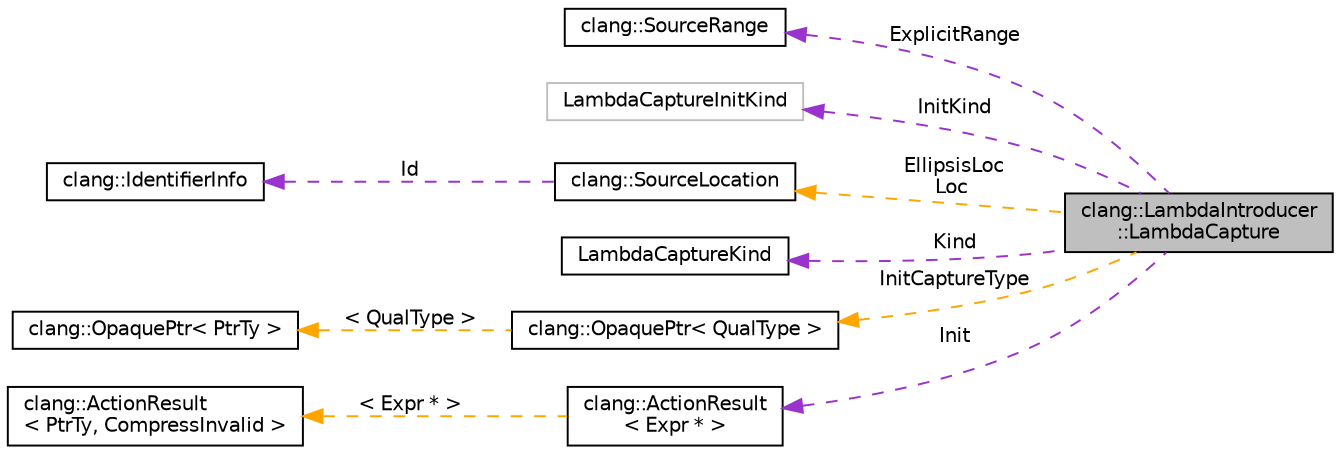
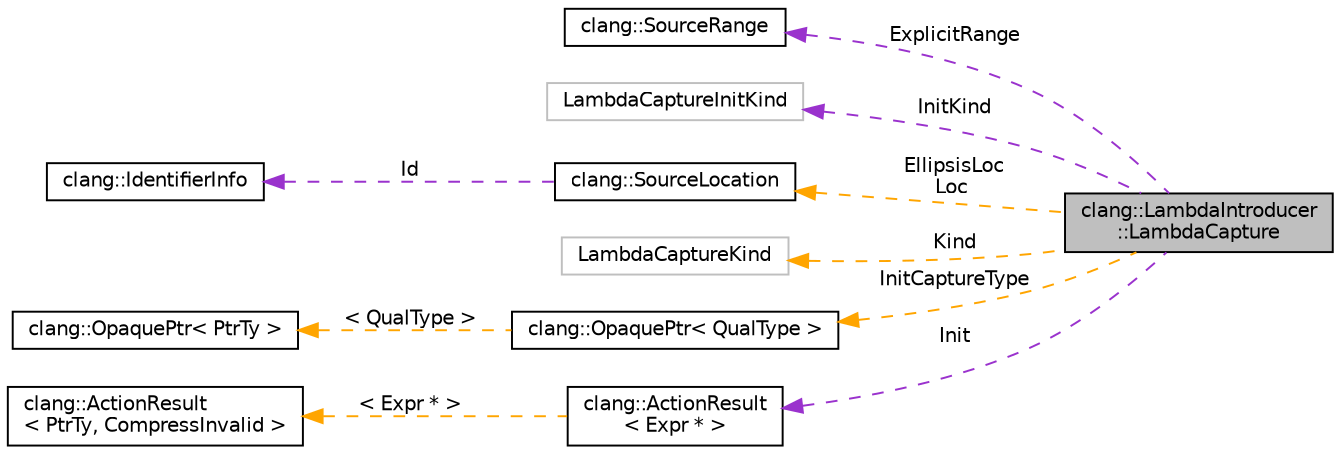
(675, 256) -> (675, 256)
(937, 260) -> (937, 260)
